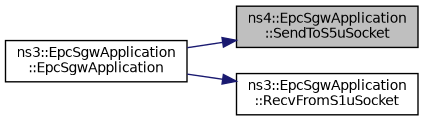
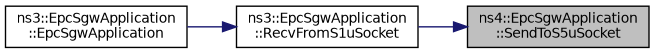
(205, 45) -> (436, 27)
